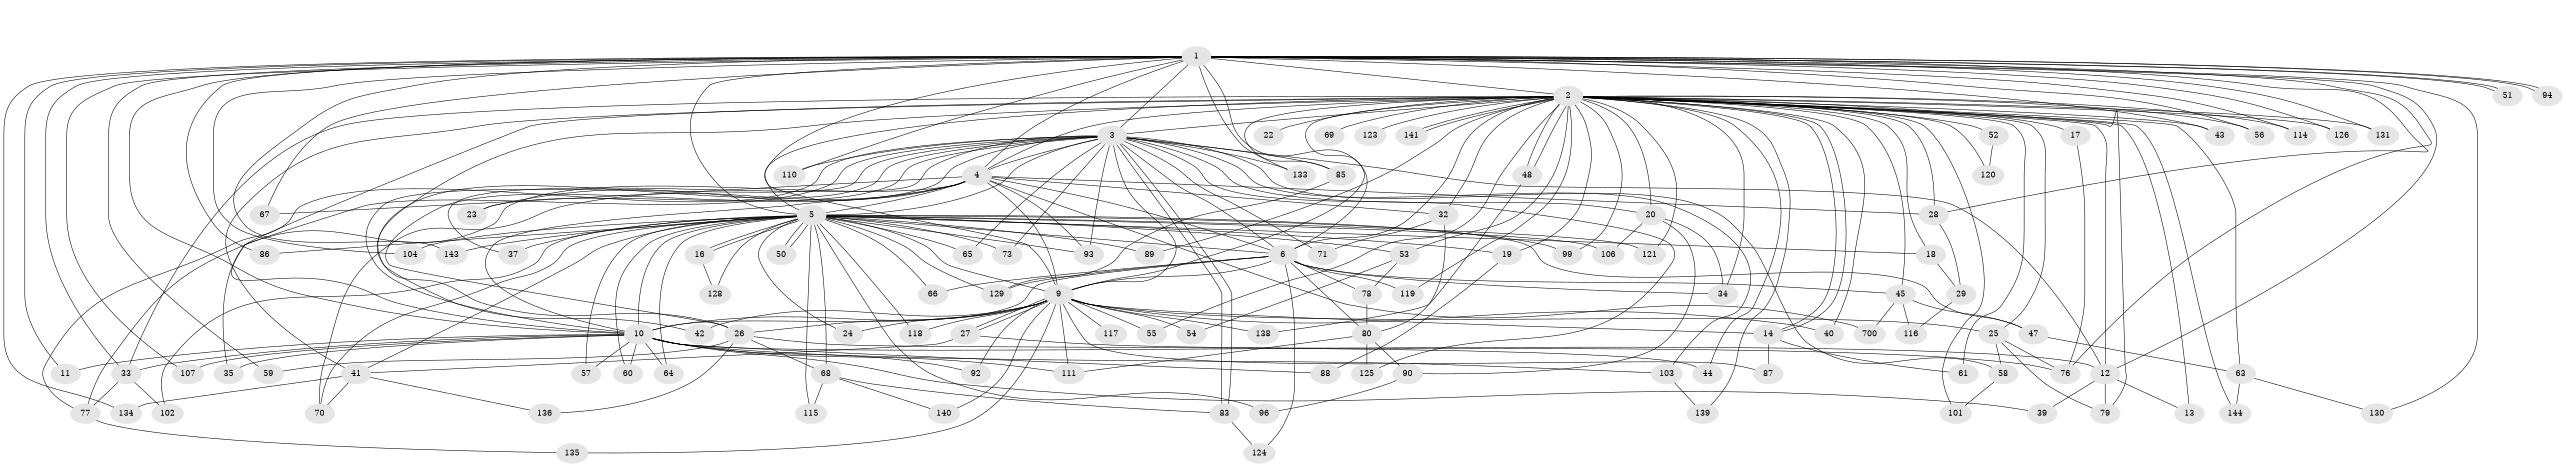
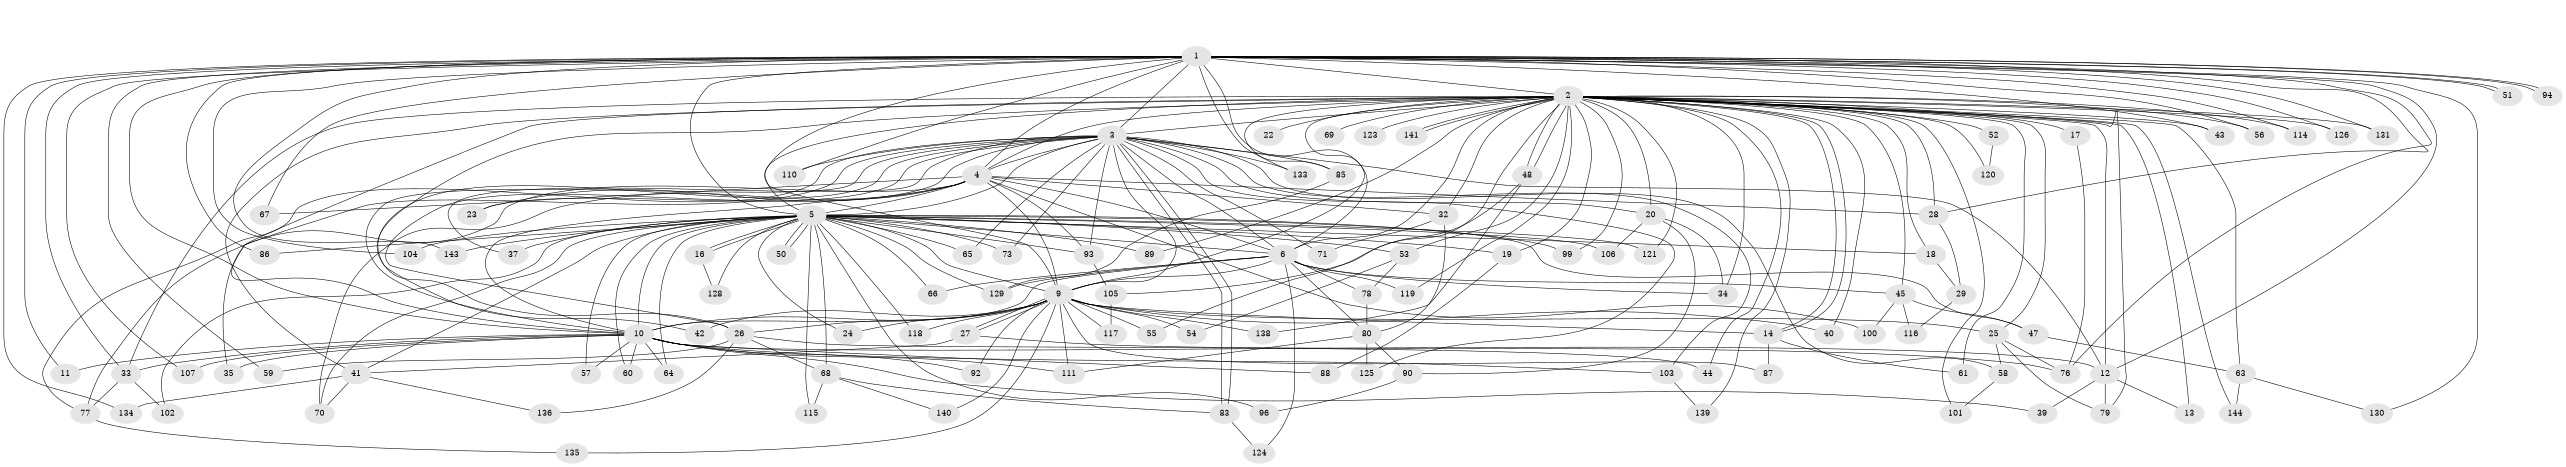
none -> (1111, 295)
(1870, 334) -> (1870, 334)
